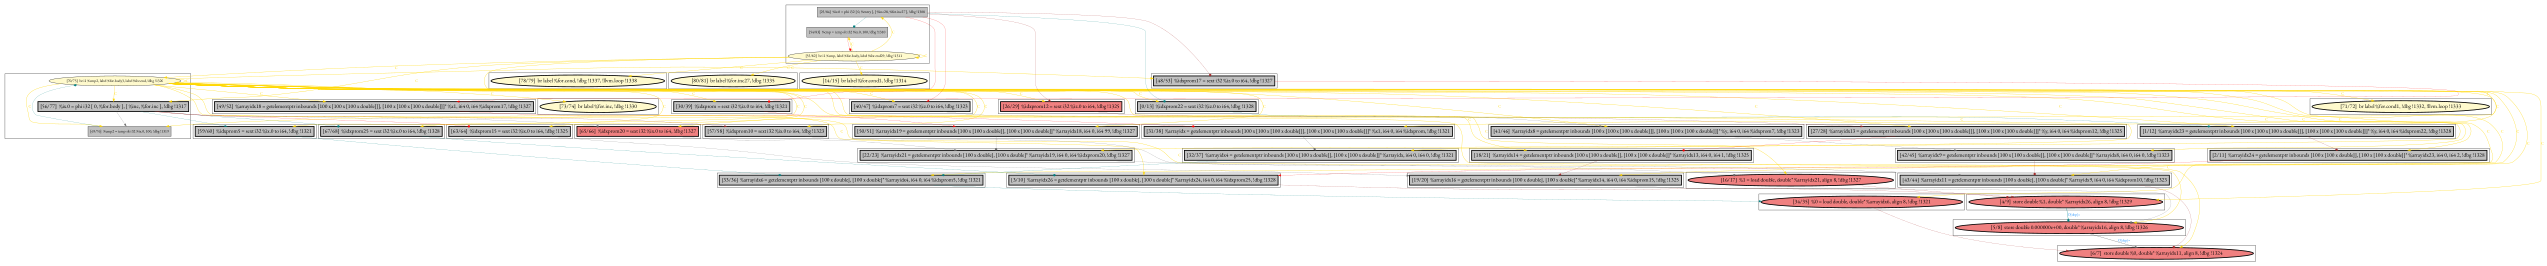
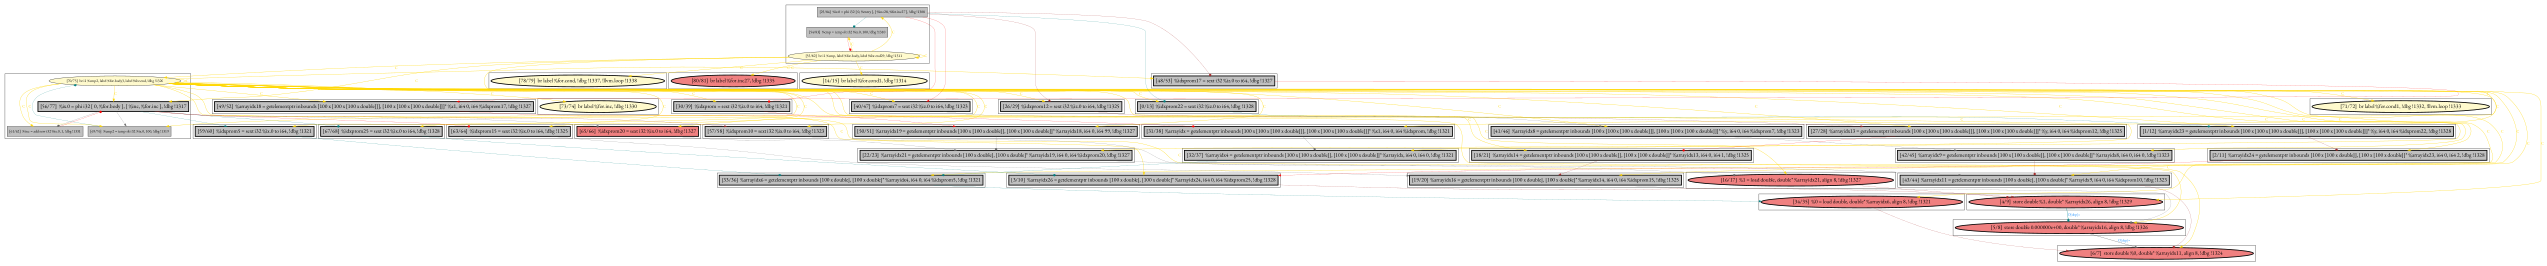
(733, 81) -> (733, 81)
(1061, 107) -> (1061, 107)
none -> (45, 131)
